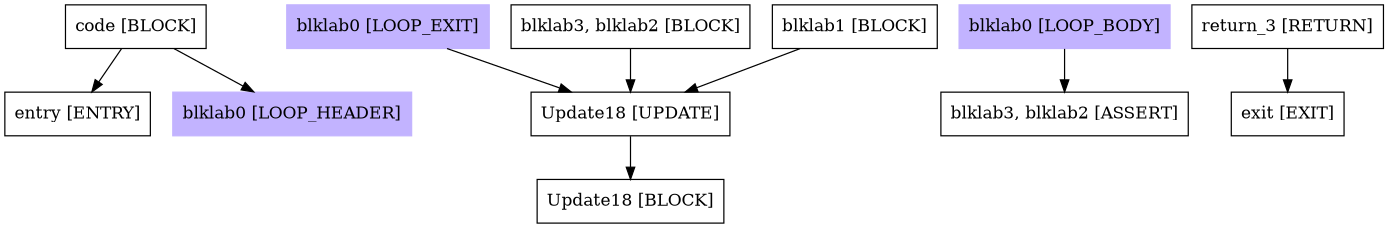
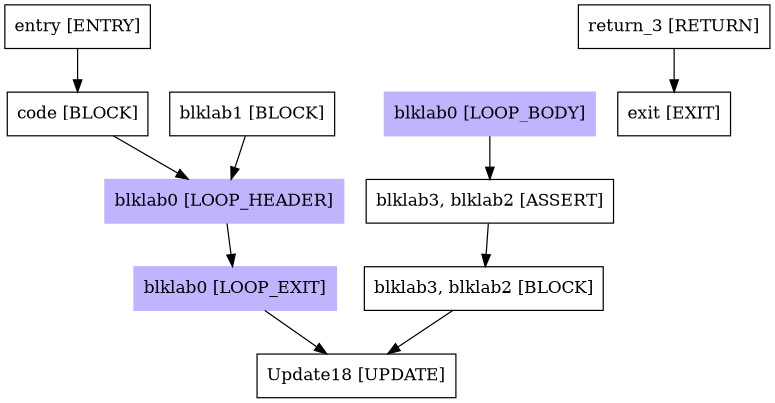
(110, 65) -> (78, 64)
(748, 68) -> (240, 152)
(630, 201) -> none
none -> (229, 239)
none -> (487, 239)
